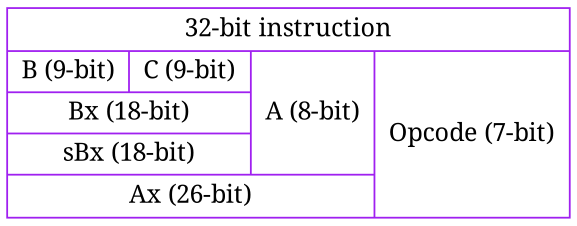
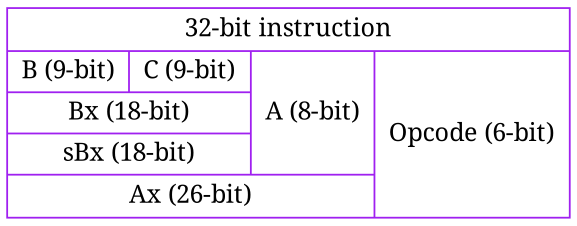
(472, 133) -> (472, 133)
